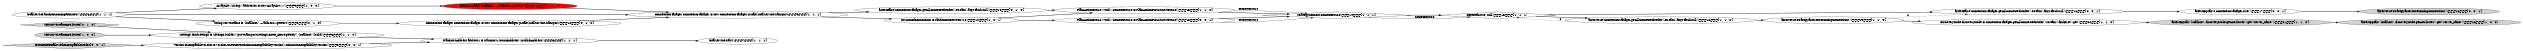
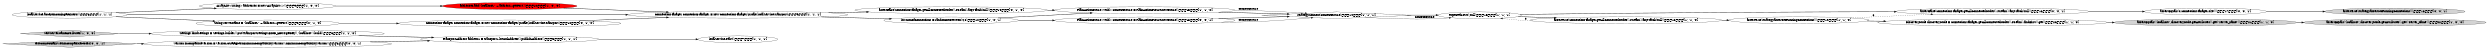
(1497, 15) -> (1480, 15)
(70, 25) -> none
(70, 35) -> (70, 34)
